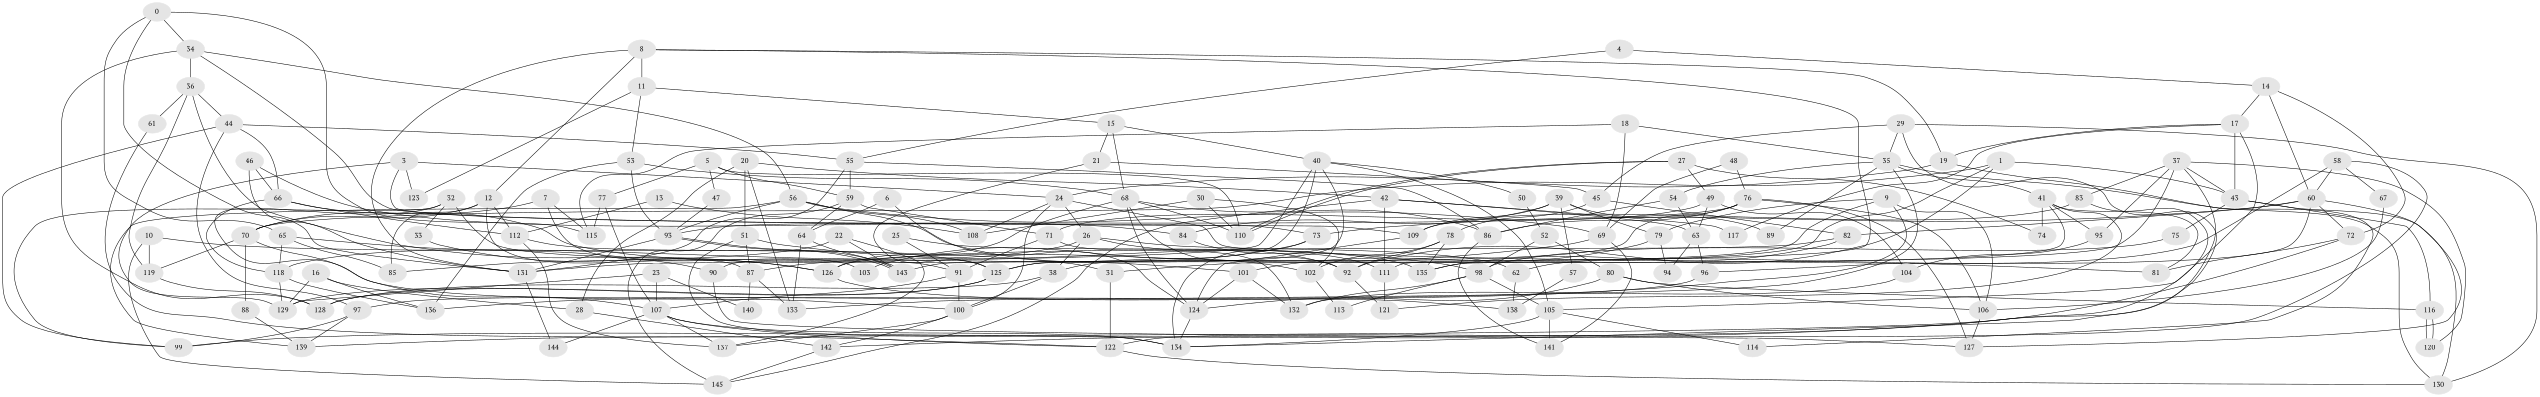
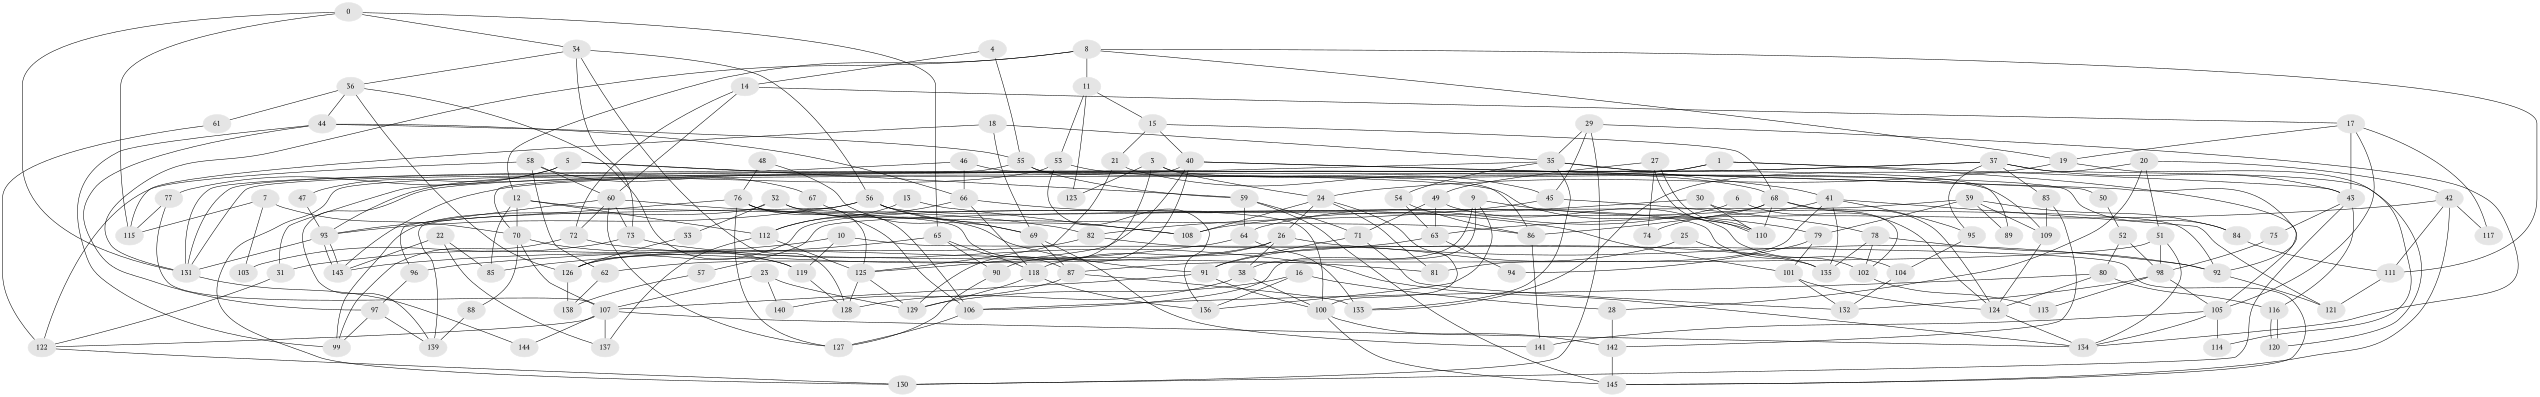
(896, 326) -> (1463, 373)
